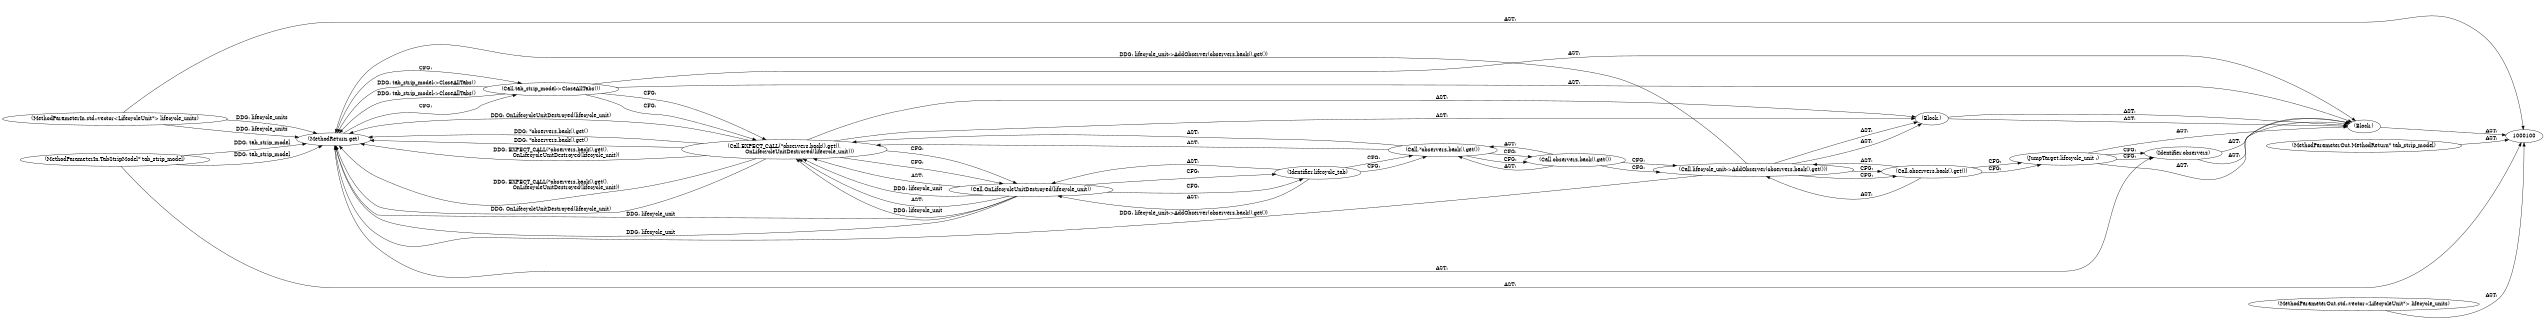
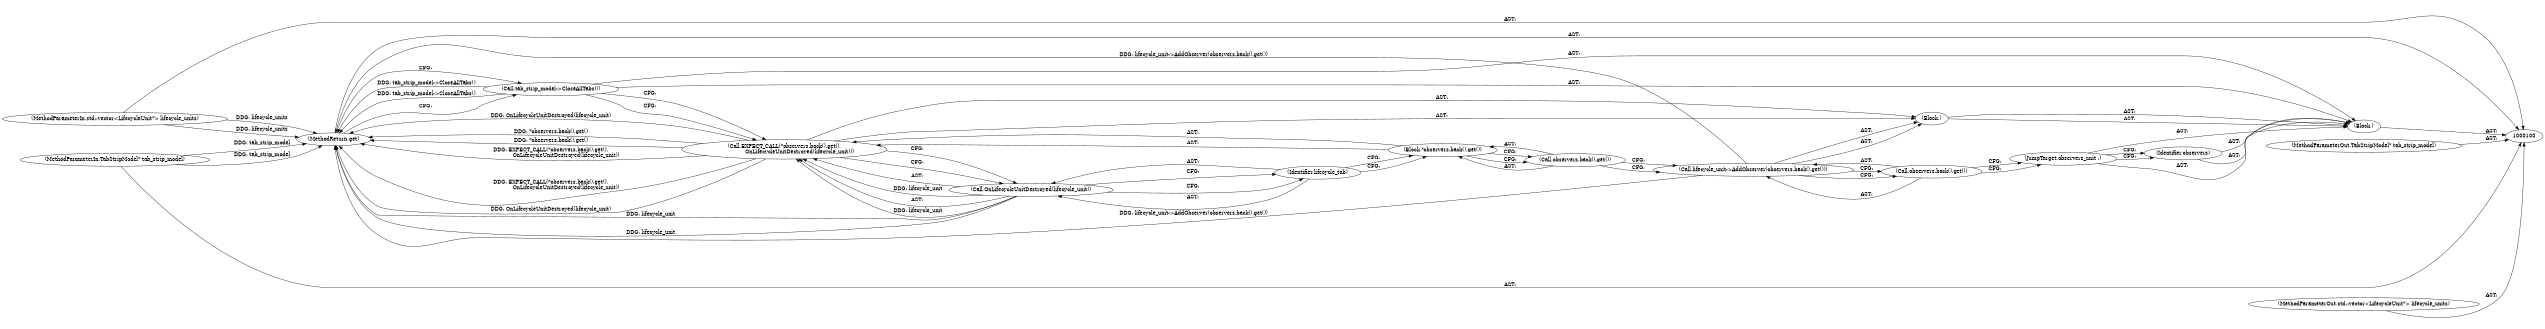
(2364, 146) -> (2364, 146)
(1443, 150) -> (1443, 150)
(2063, 159) -> (2063, 159)
(1236, 271) -> (1412, 38)
